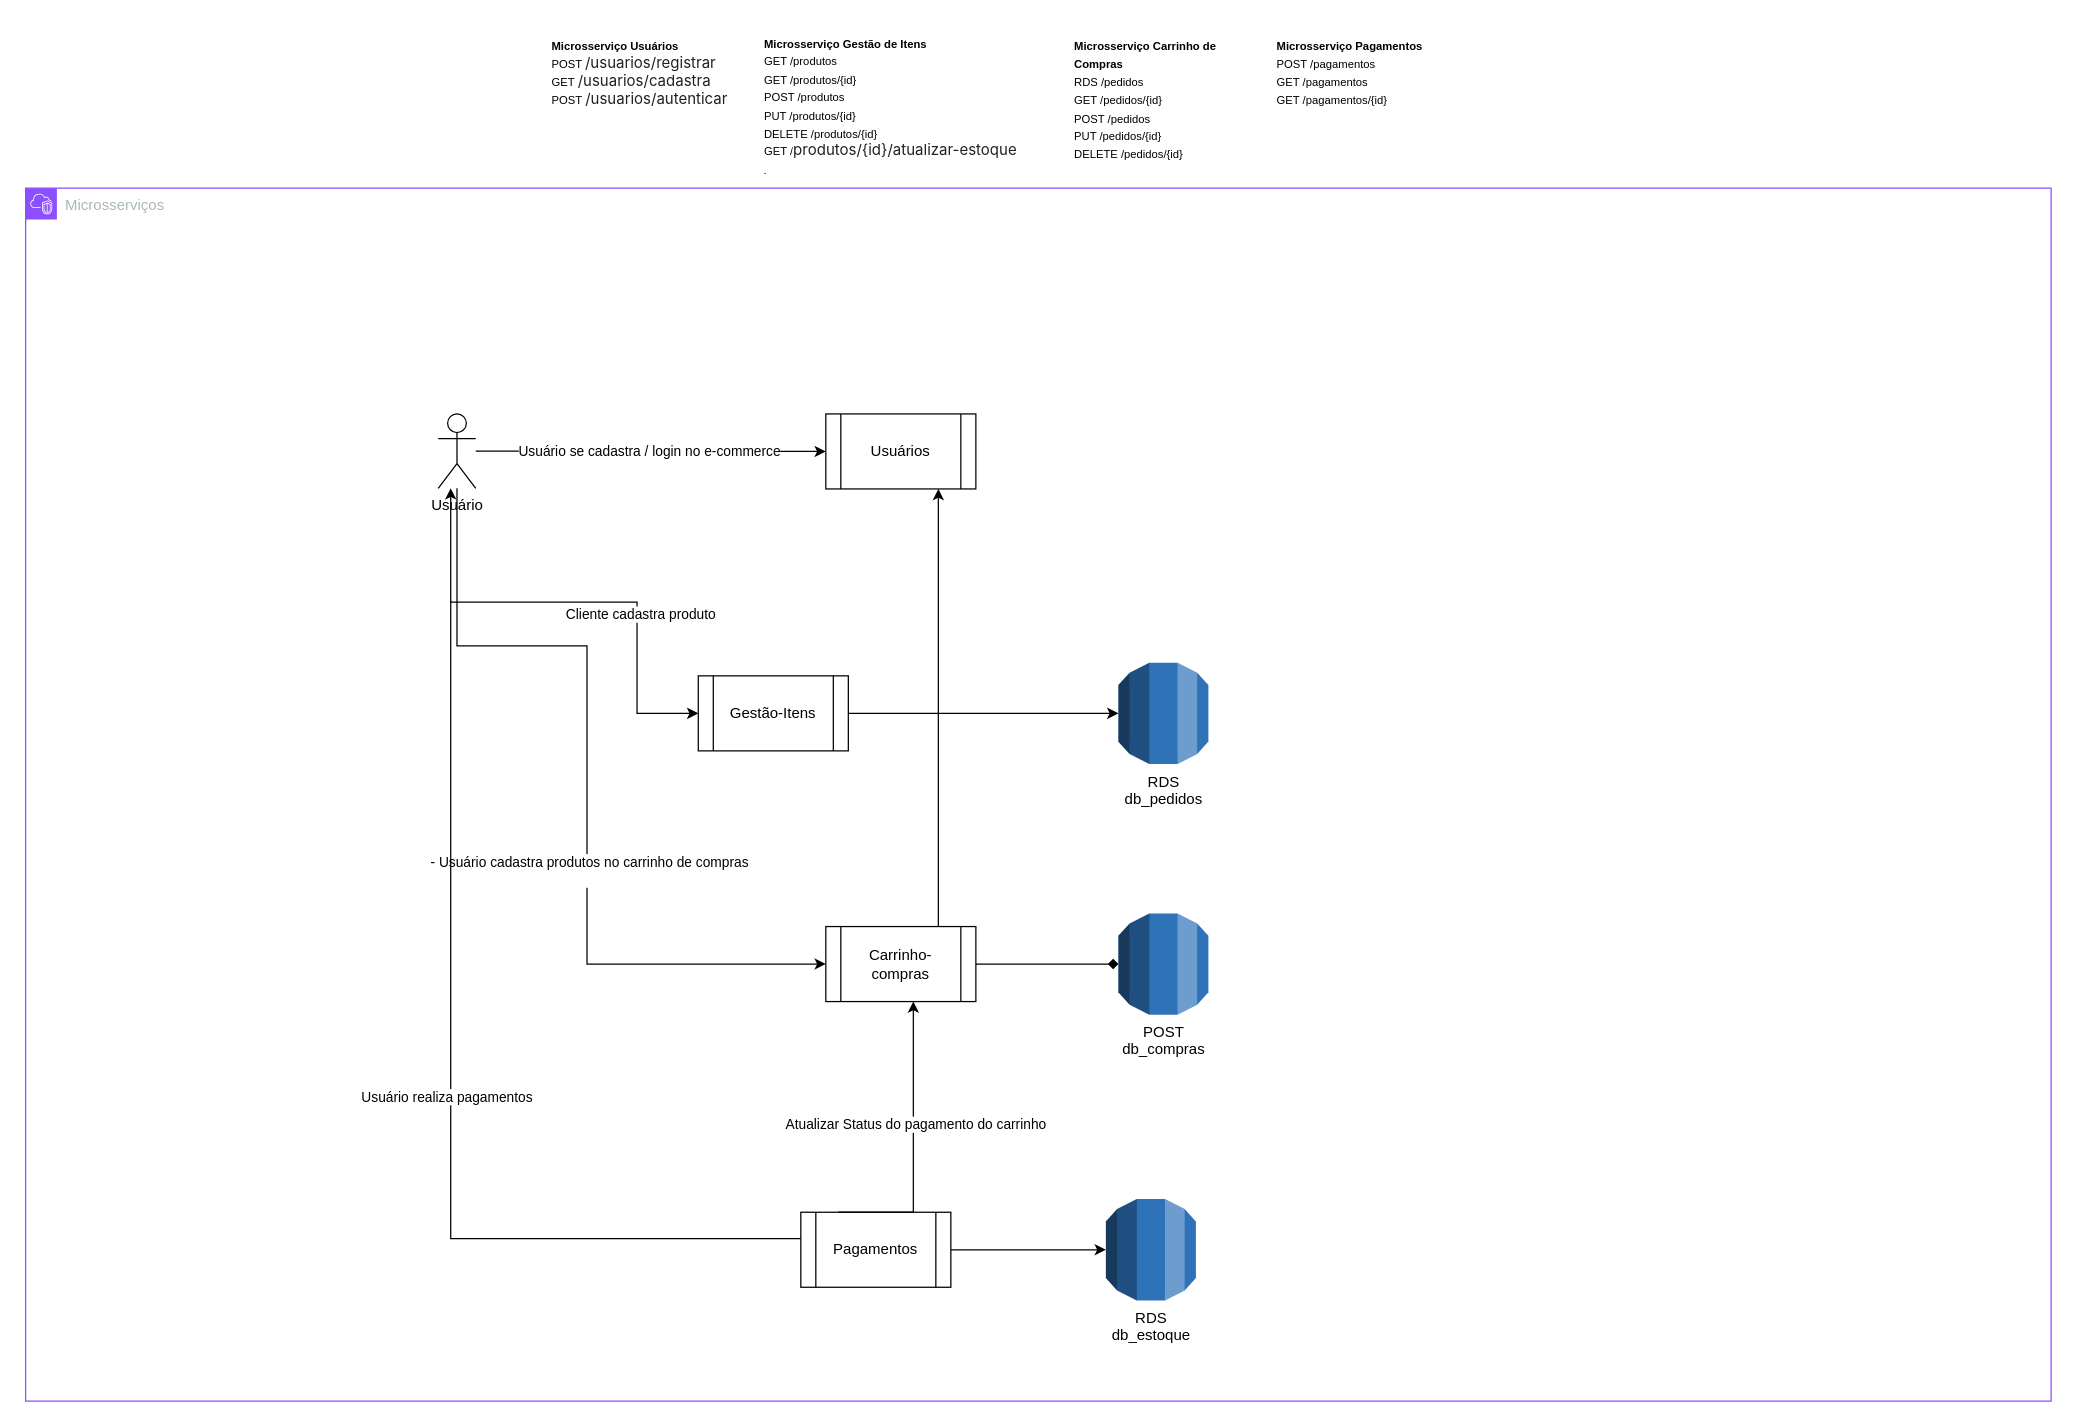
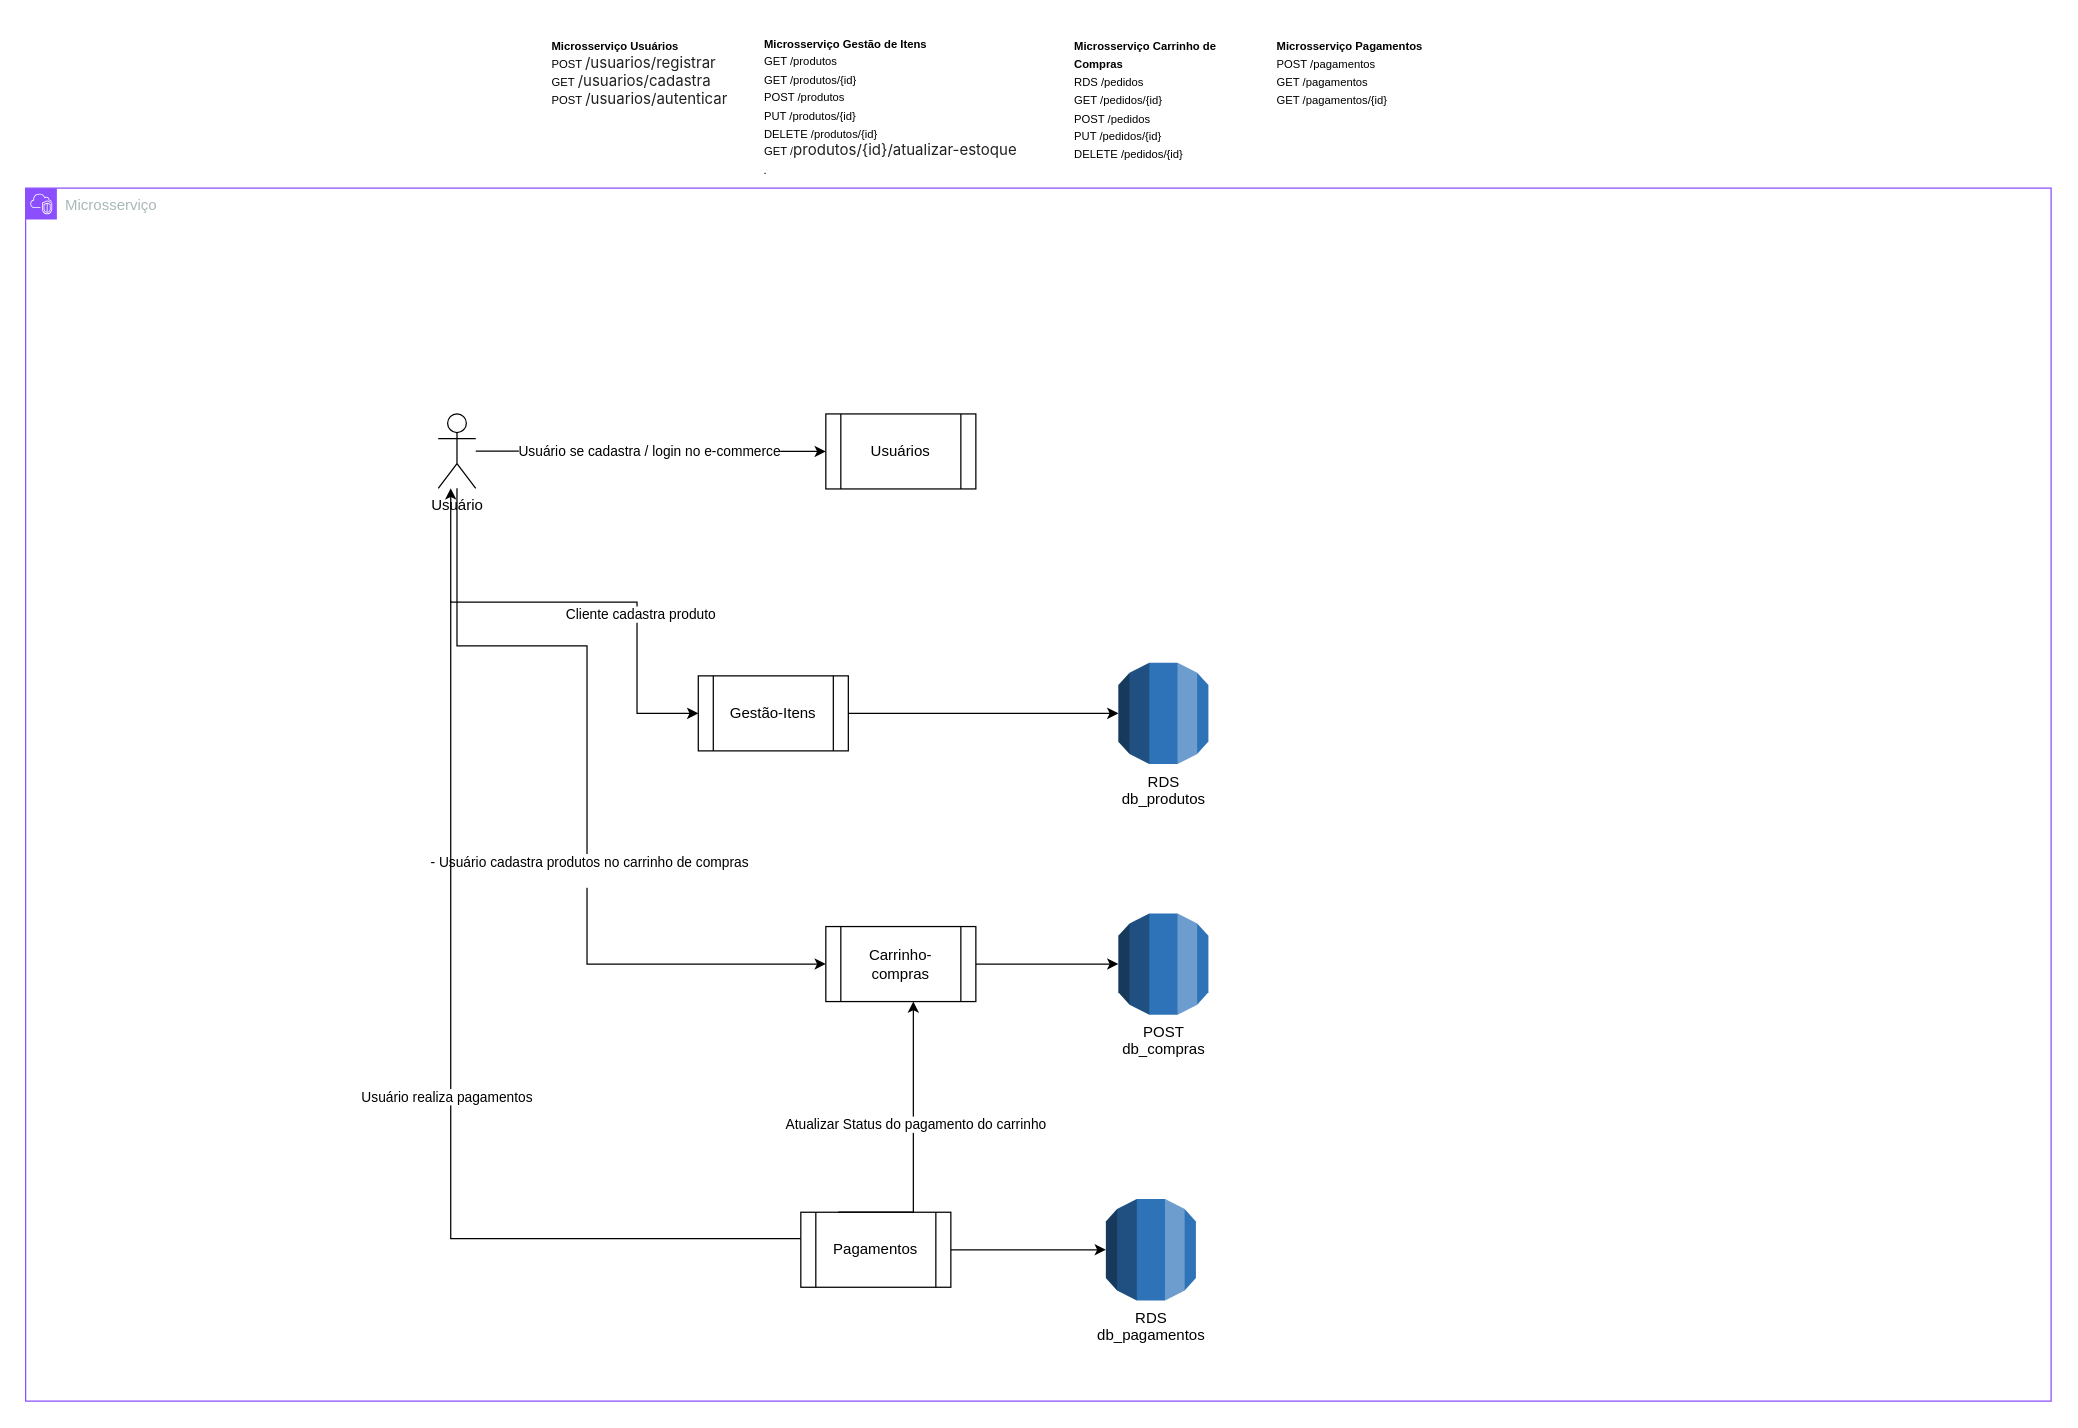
(121, 206) -> (116, 206)
(938, 711) -> none
(1164, 791) -> (1164, 791)
(1107, 964) -> (1108, 964)
(1151, 1327) -> (1151, 1327)
